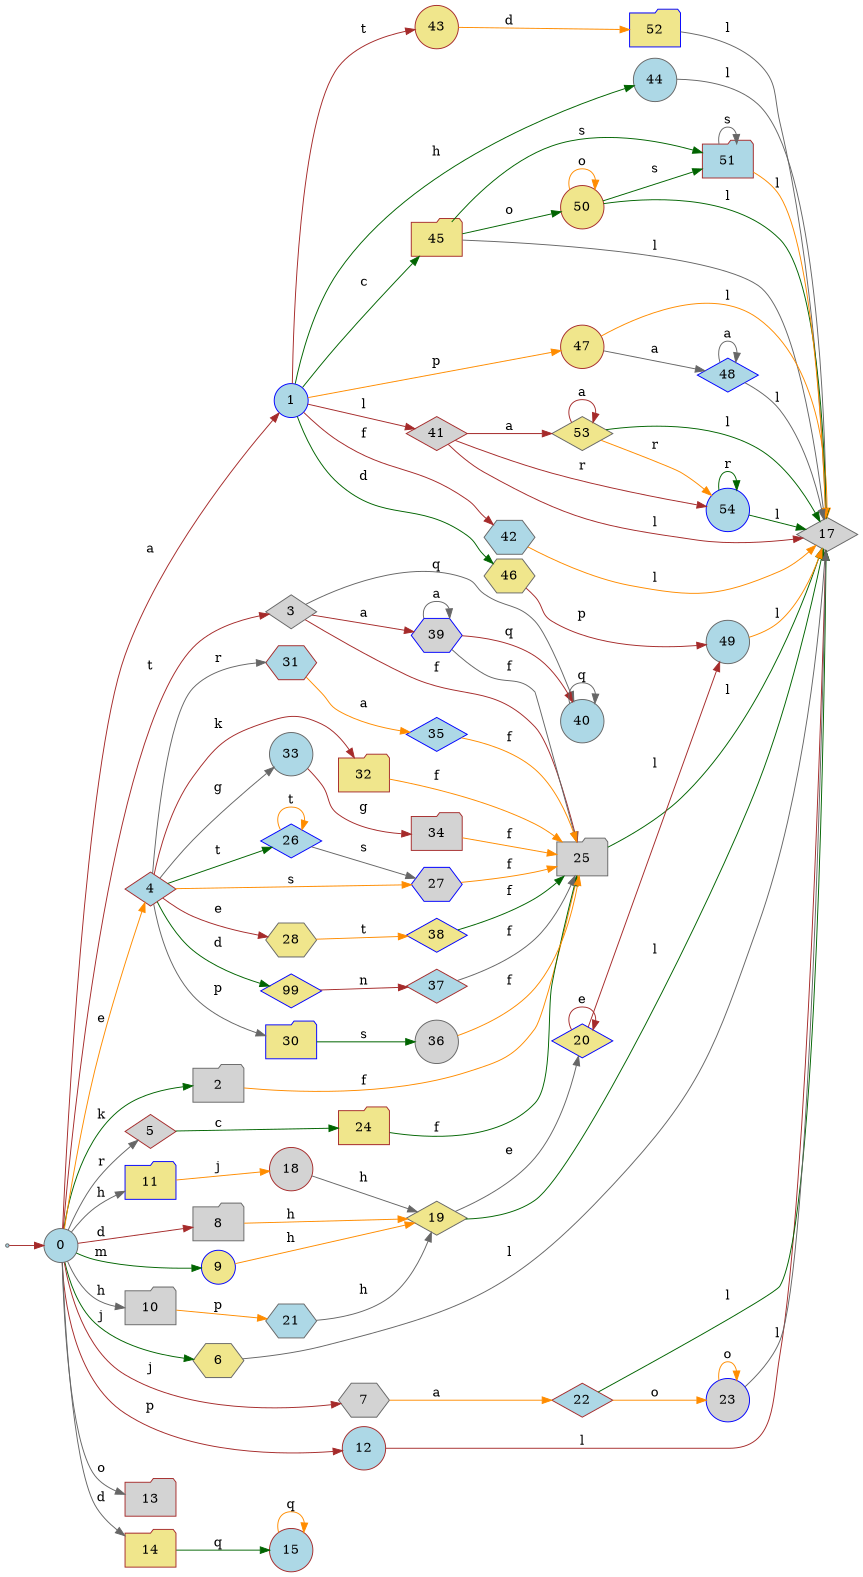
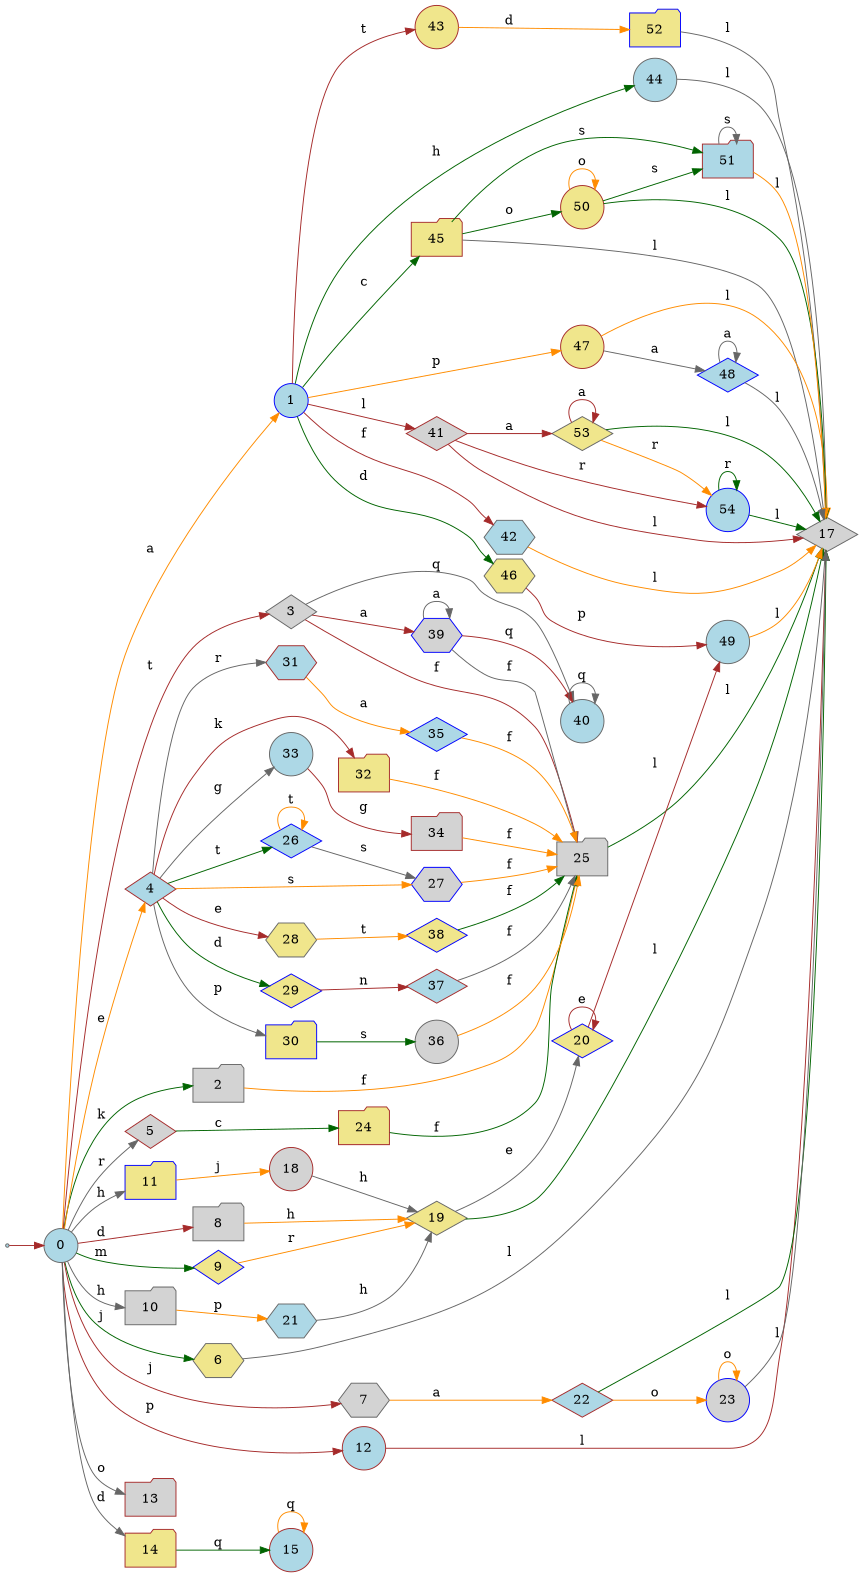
(96, 802) -> (96, 802)
(291, 991) -> (291, 991)
(291, 1238) -> (291, 1238)
(218, 1267) -> (218, 1267)
